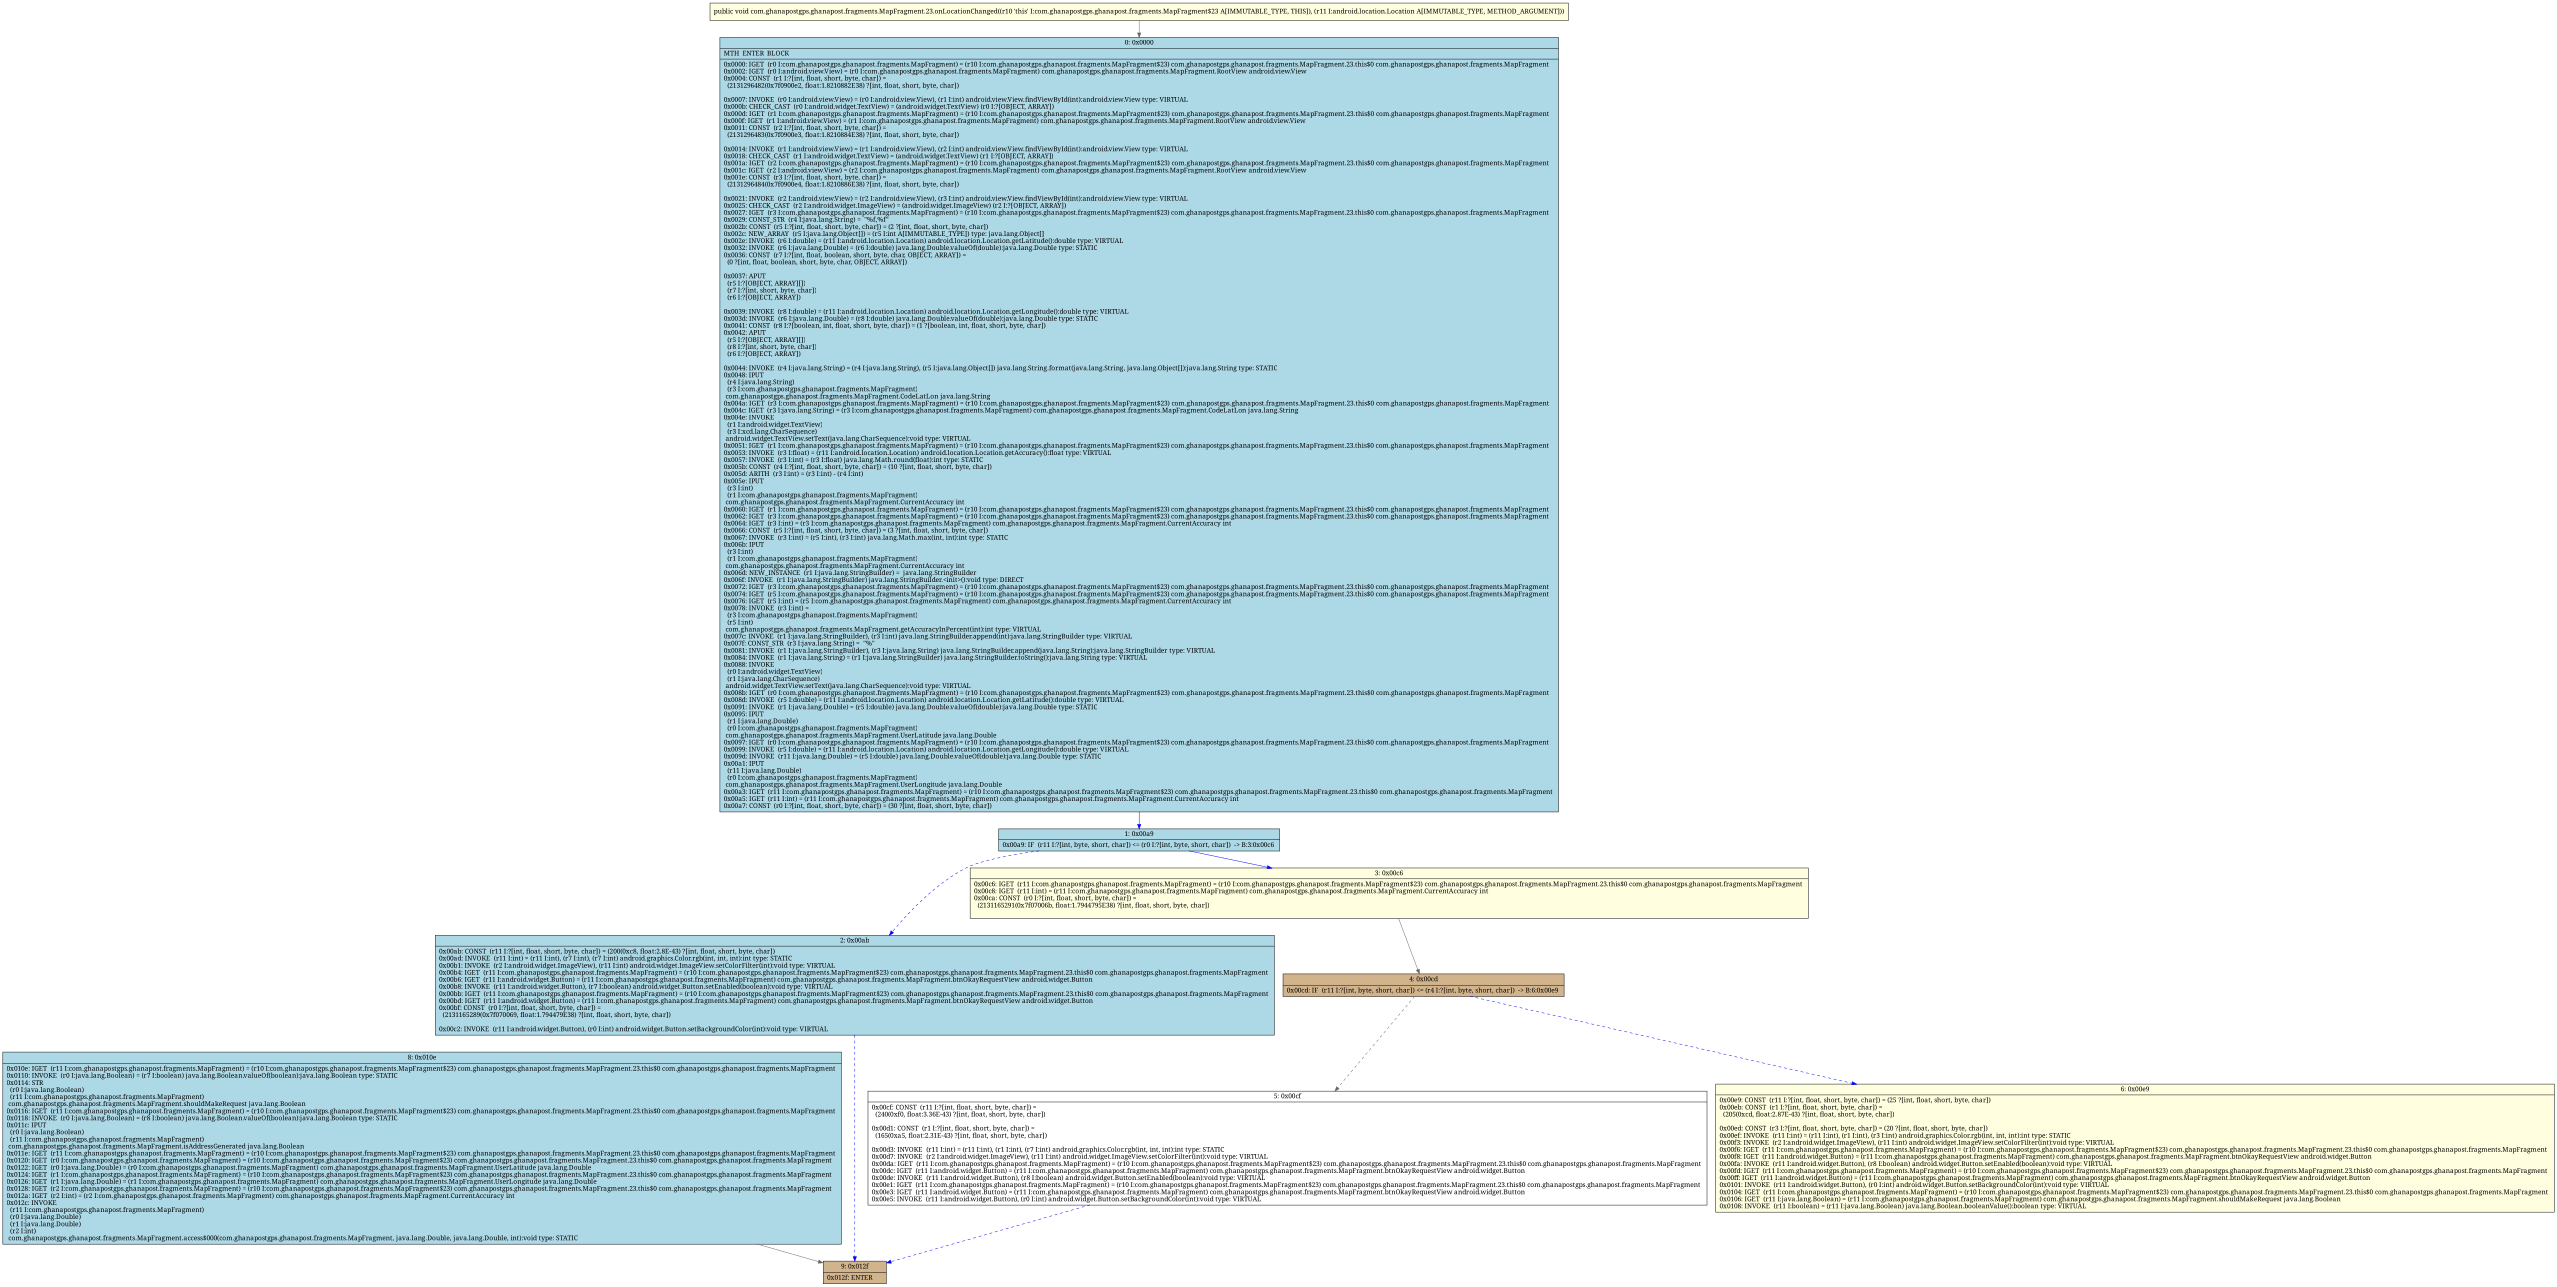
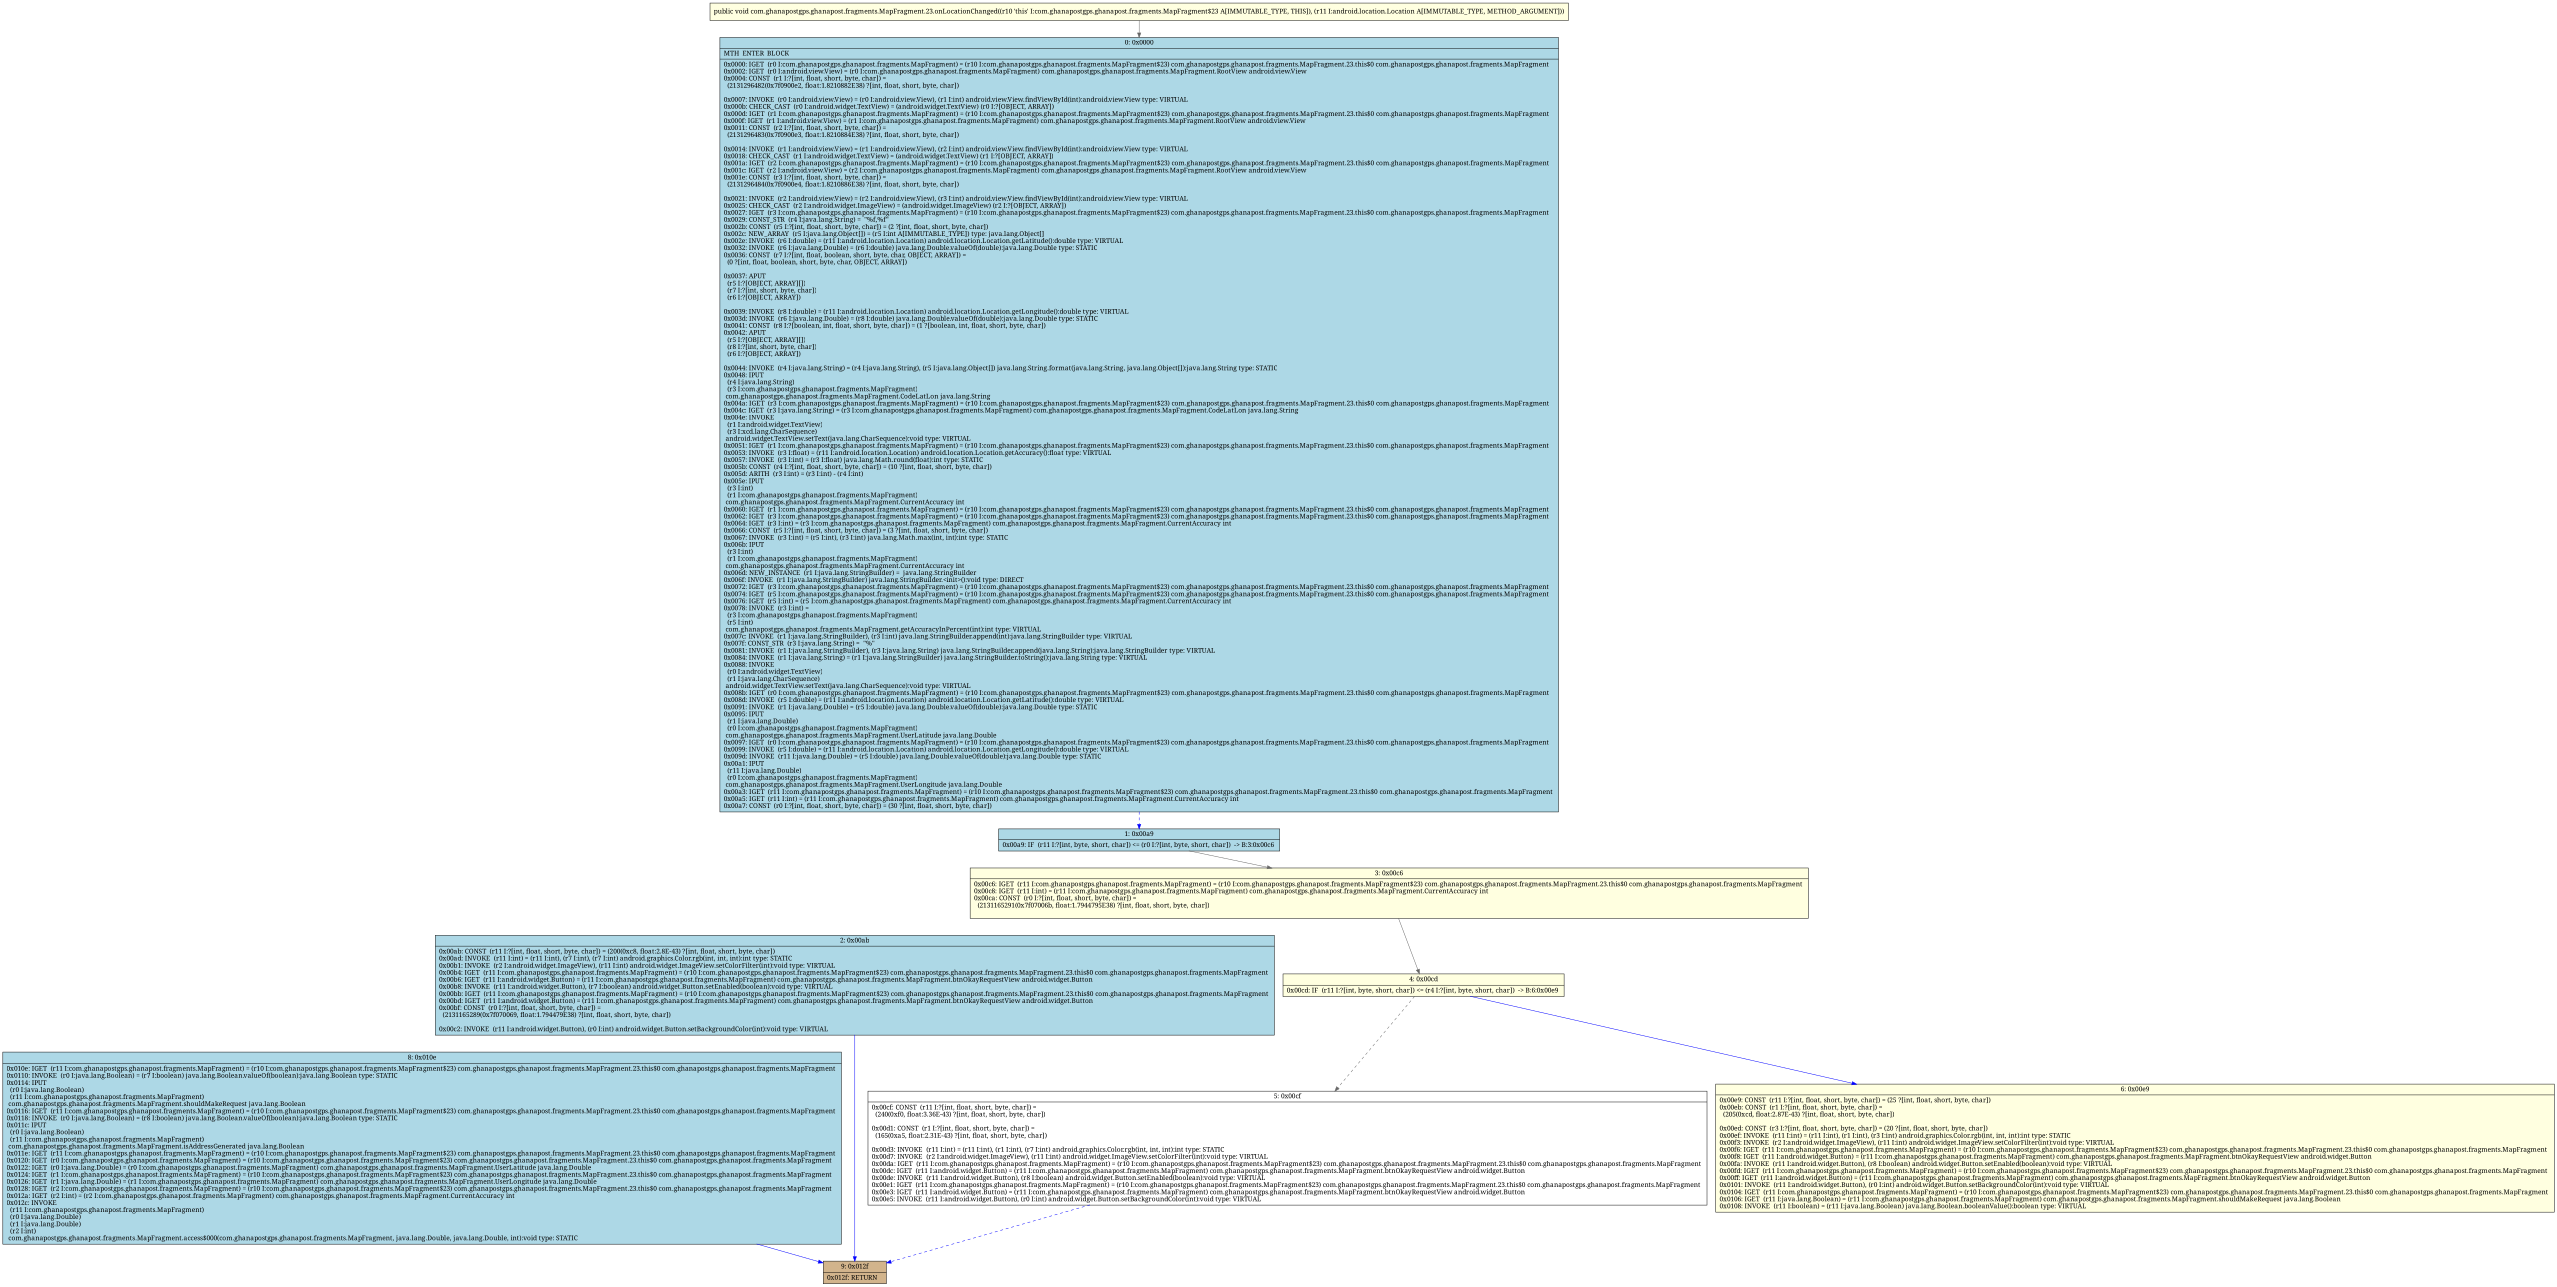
(1139, 818) -> (1139, 818)
(1228, 859) -> (1228, 859)
(956, 874) -> none
(1424, 985) -> (1424, 985)
(1661, 1040) -> (1661, 1040)
(27, 1083) -> (28, 1083)
(855, 1146) -> (855, 1146)
(788, 1253) -> (788, 1253)
(853, 1278) -> (855, 1278)
